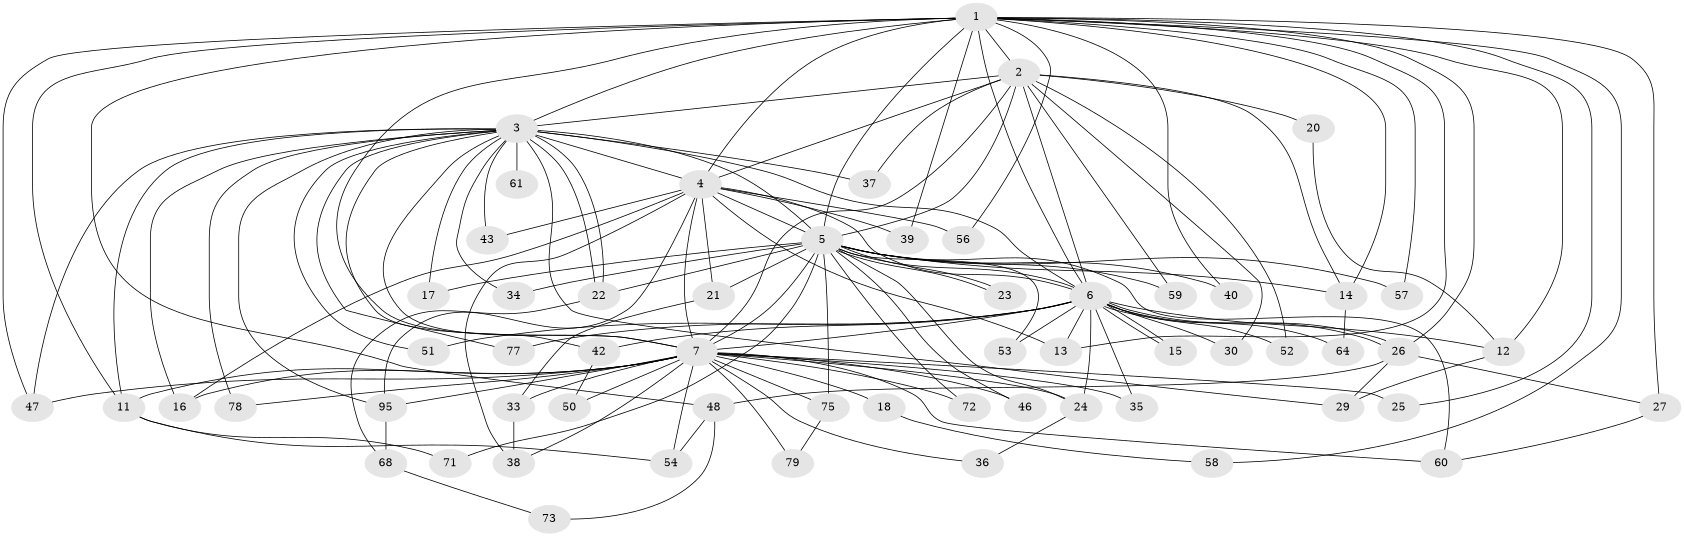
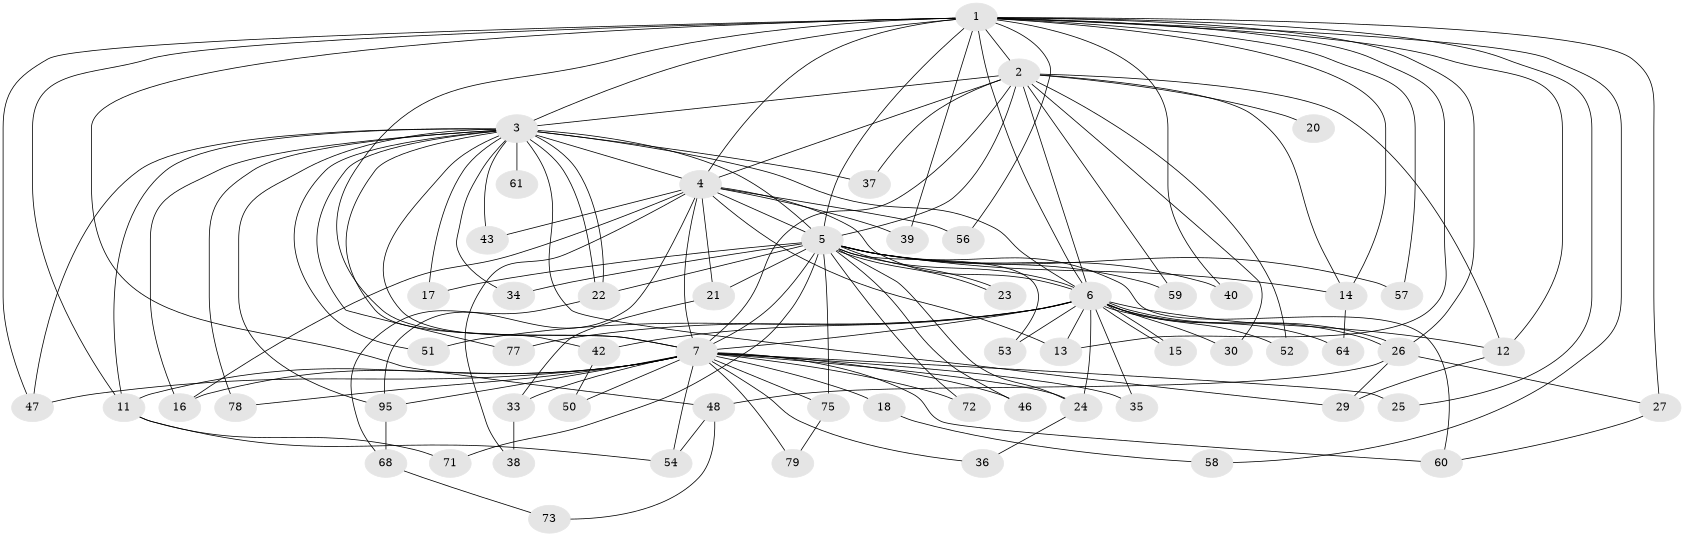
(1370, 269) -> (1329, 109)
(618, 409) -> none
